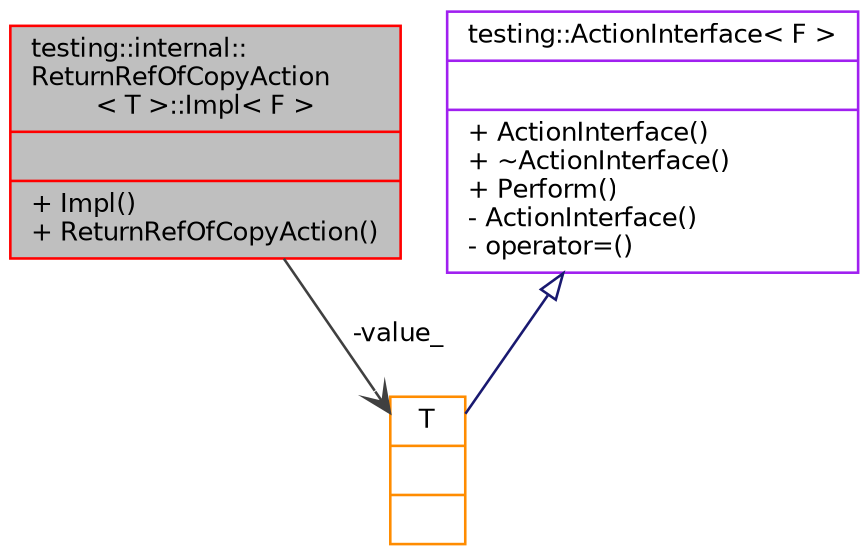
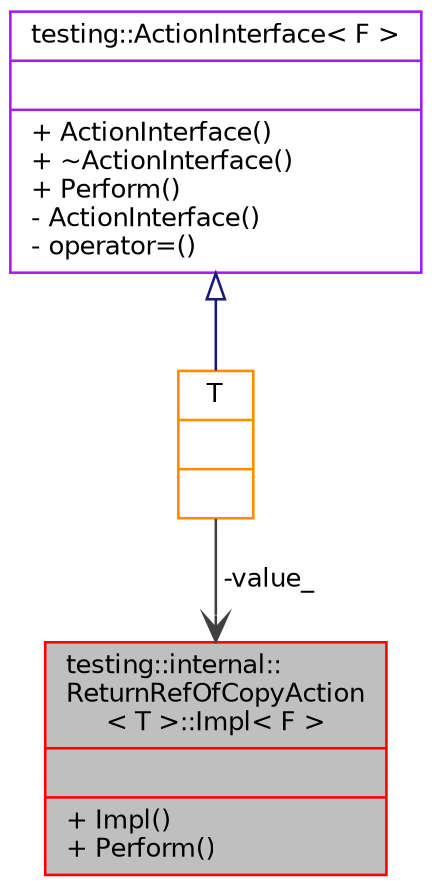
(205, 233) -> (141, 849)
(329, 325) -> (216, 567)
